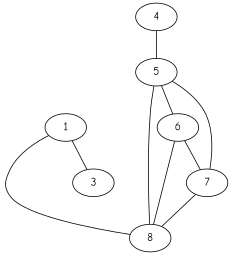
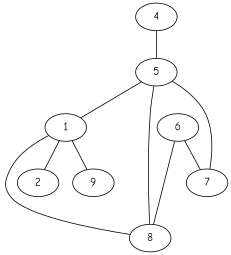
(167, 100) -> (111, 100)
none -> (38, 183)
(93, 183) -> (93, 183)
(179, 210) -> none
